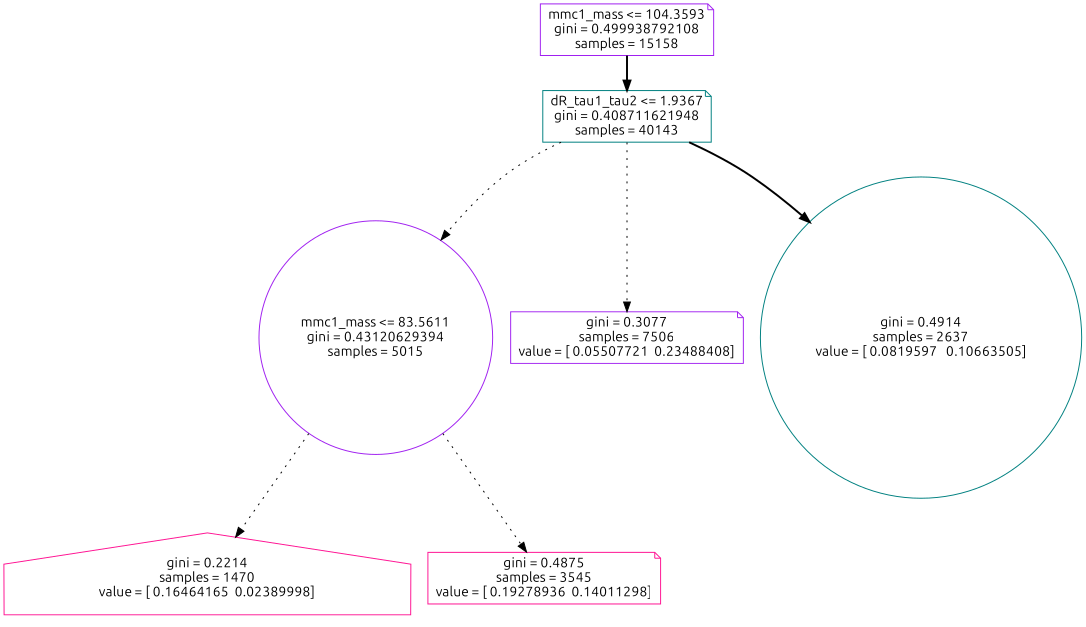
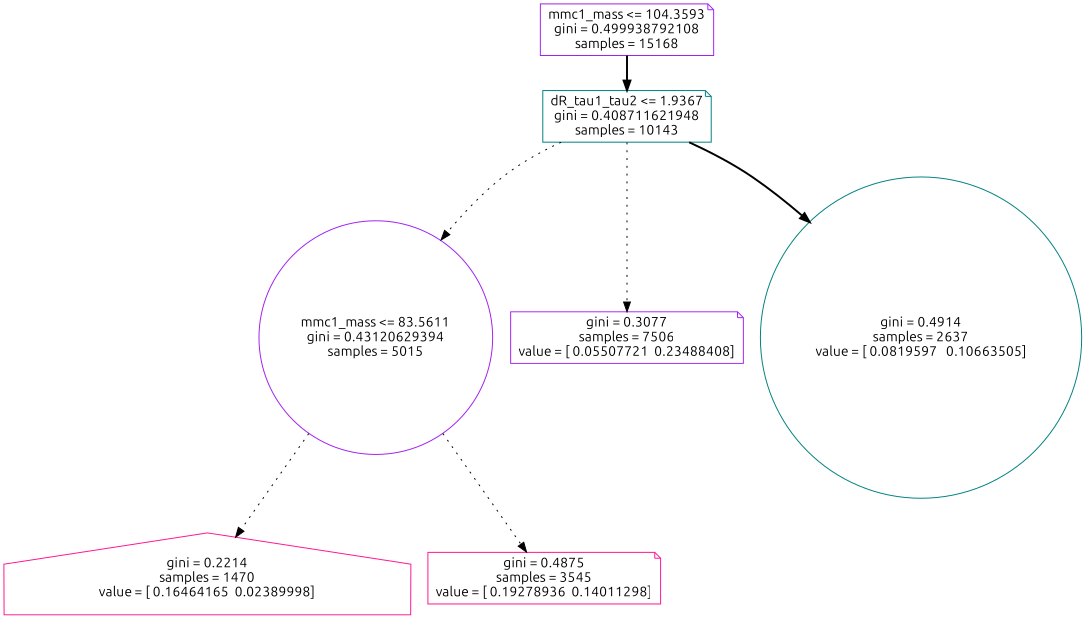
(627, 30) -> (627, 30)
(627, 116) -> (627, 116)
